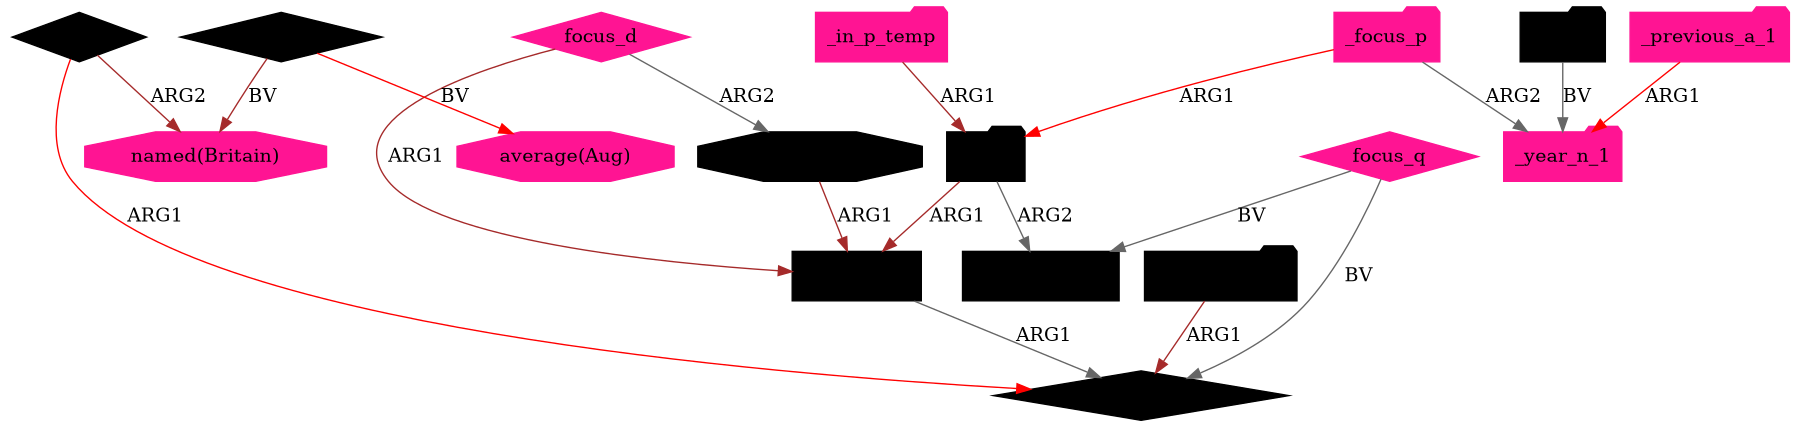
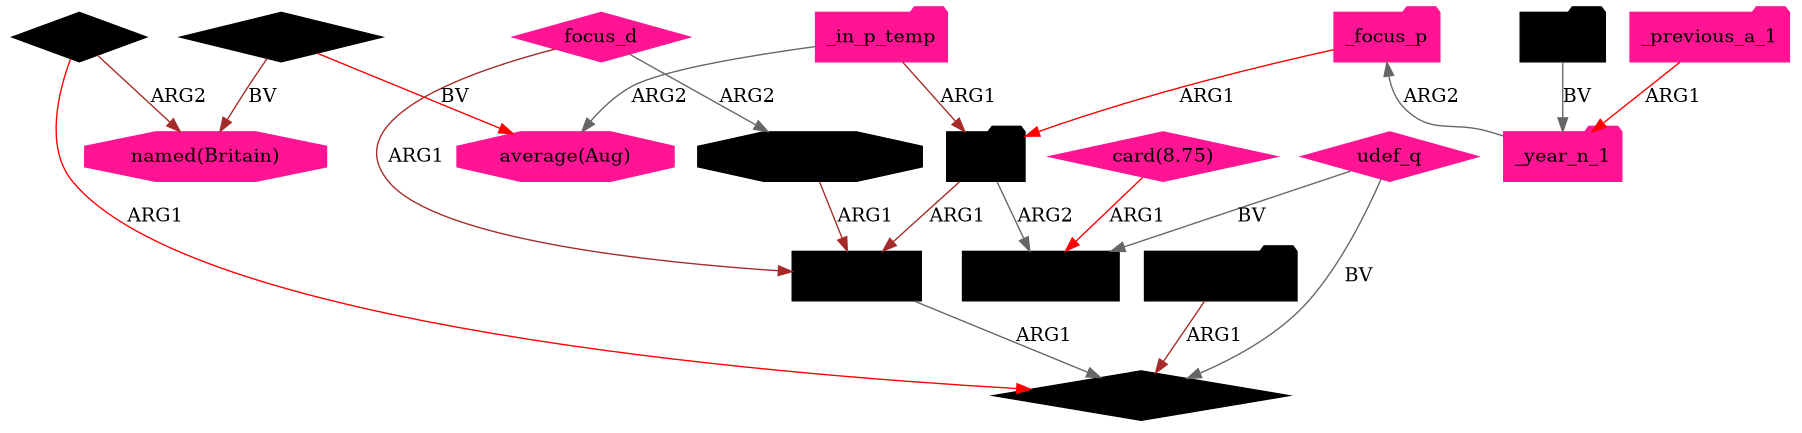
none -> (696, 67)
(1469, 93) -> (1434, 125)
none -> (1163, 157)
(1390, 157) -> (1390, 157)
